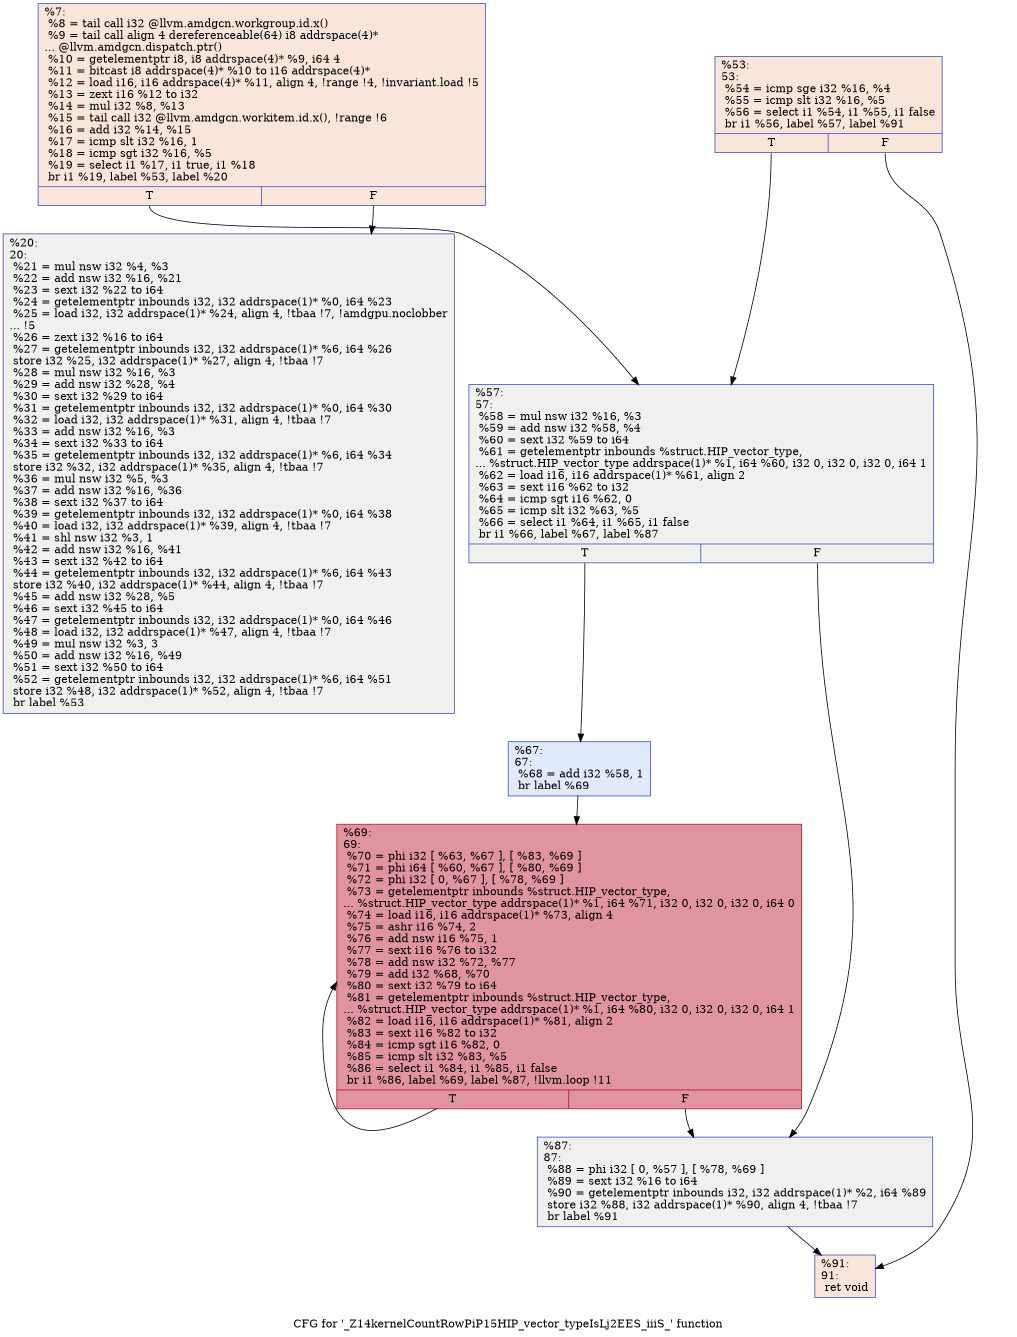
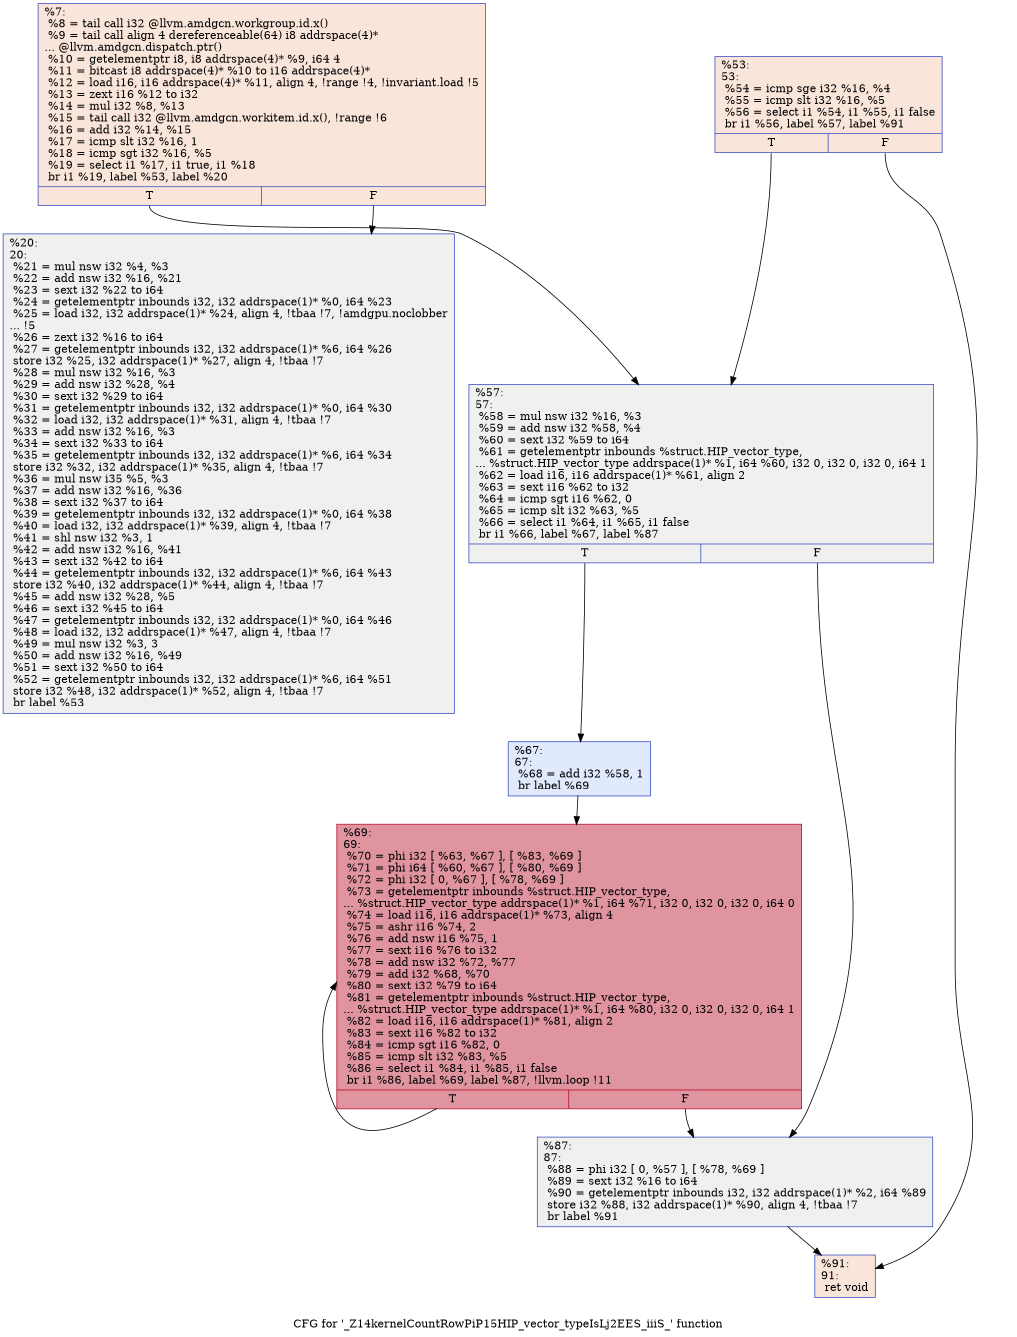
(89, 479) -> (89, 479)
